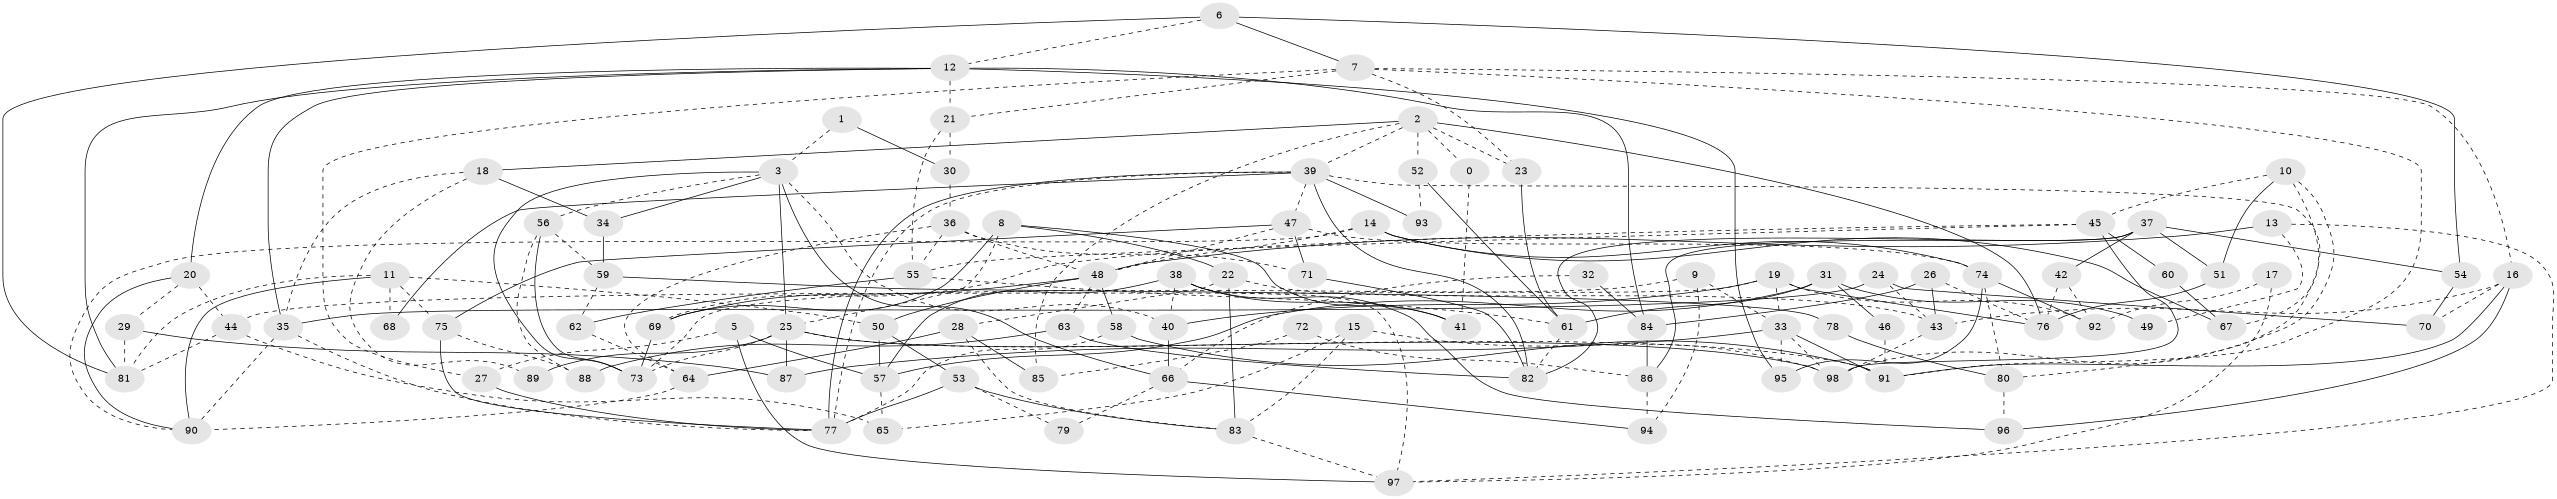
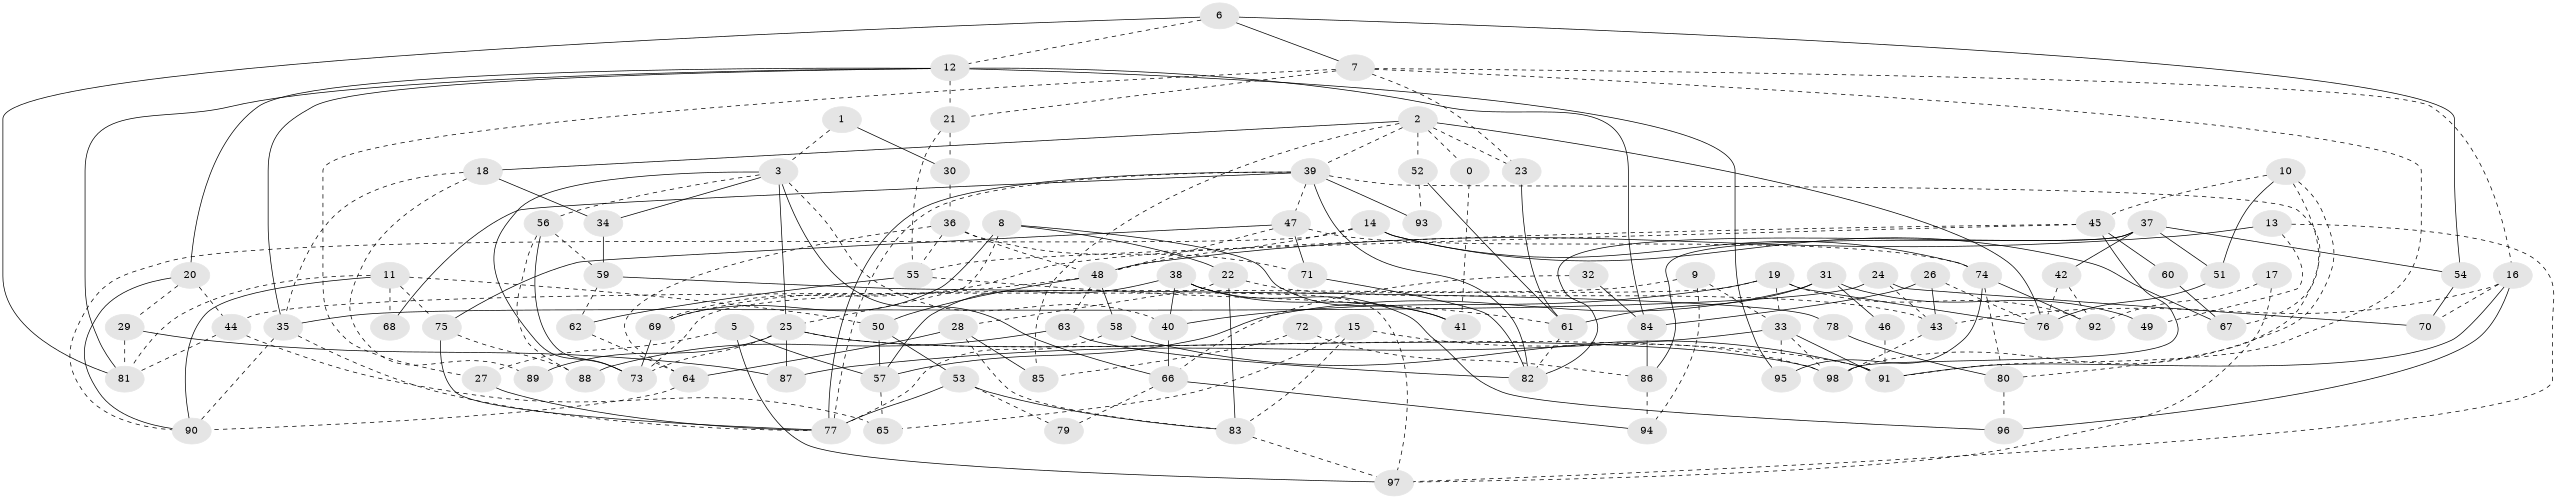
(874, 294) -> (874, 294)
(1172, 301) -> (1172, 301)
